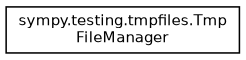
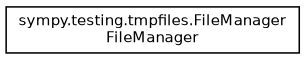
(123, 30) -> (153, 30)
